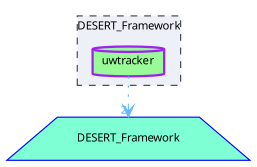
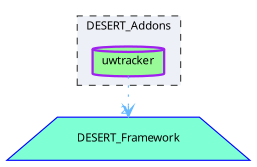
(129, 27) -> (129, 27)
